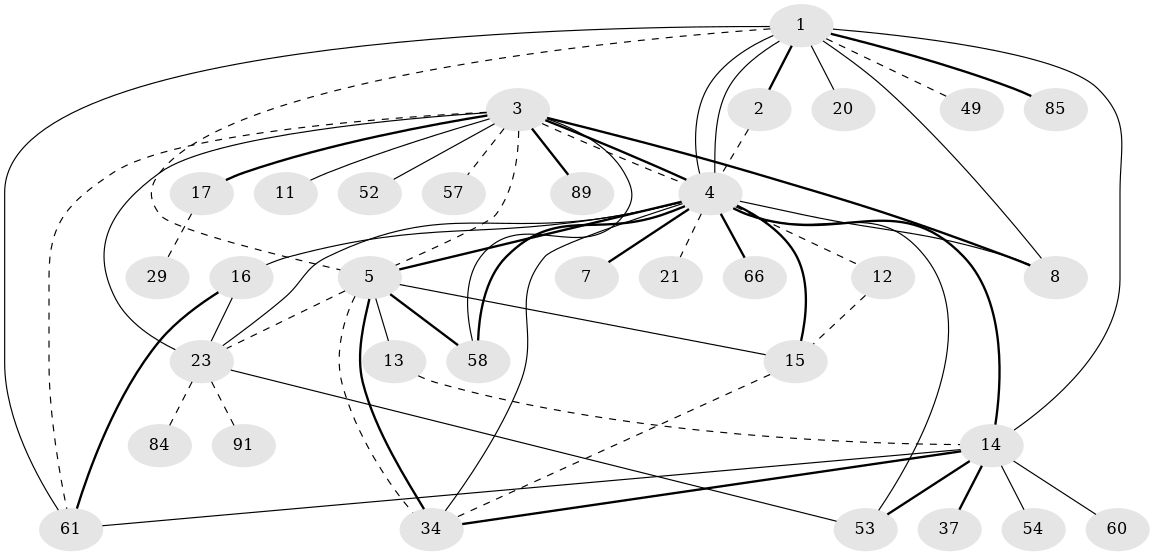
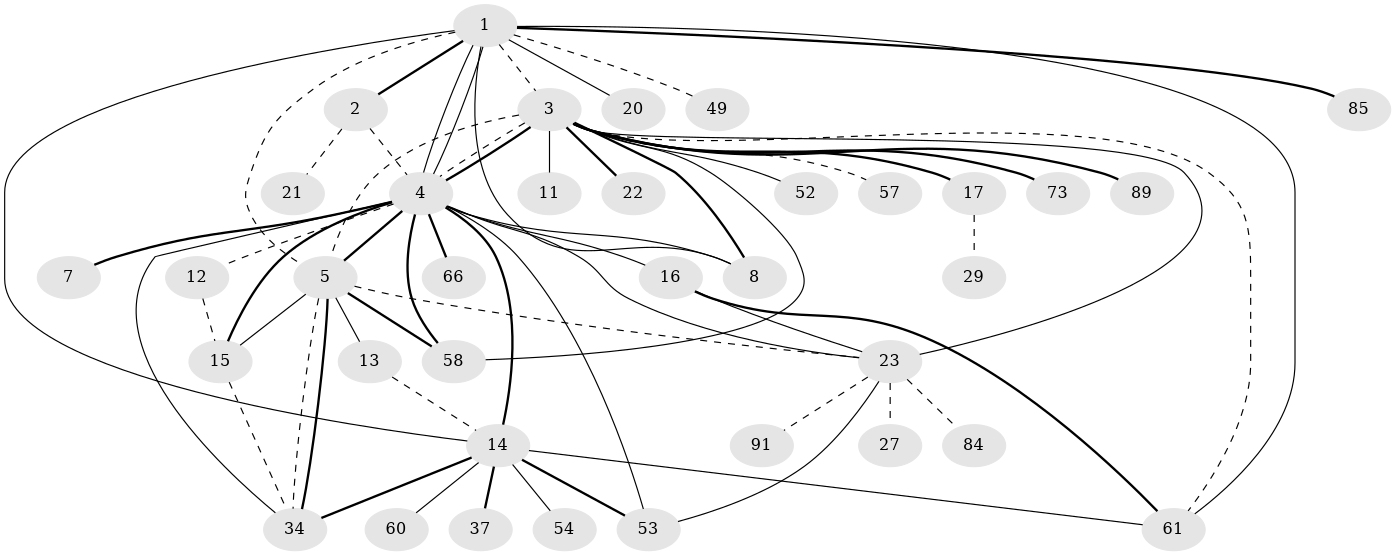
none -> (517, 68)
none -> (634, 194)
none -> (1058, 194)
(691, 235) -> (324, 152)
none -> (890, 446)
